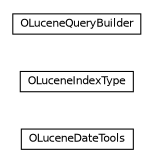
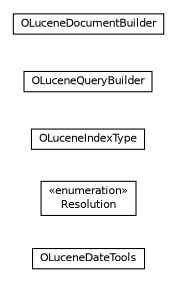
none -> (88, 23)
none -> (88, 198)
